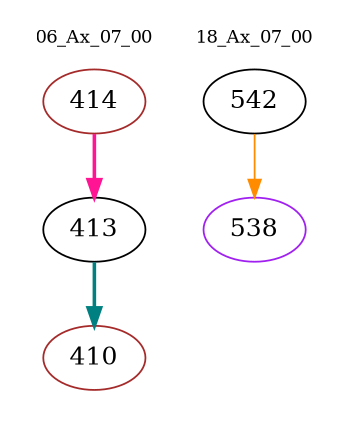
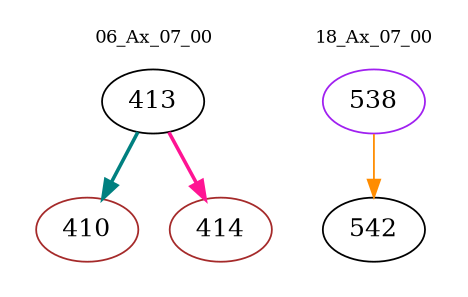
(94, 157) -> (183, 158)
(255, 157) -> (374, 157)
